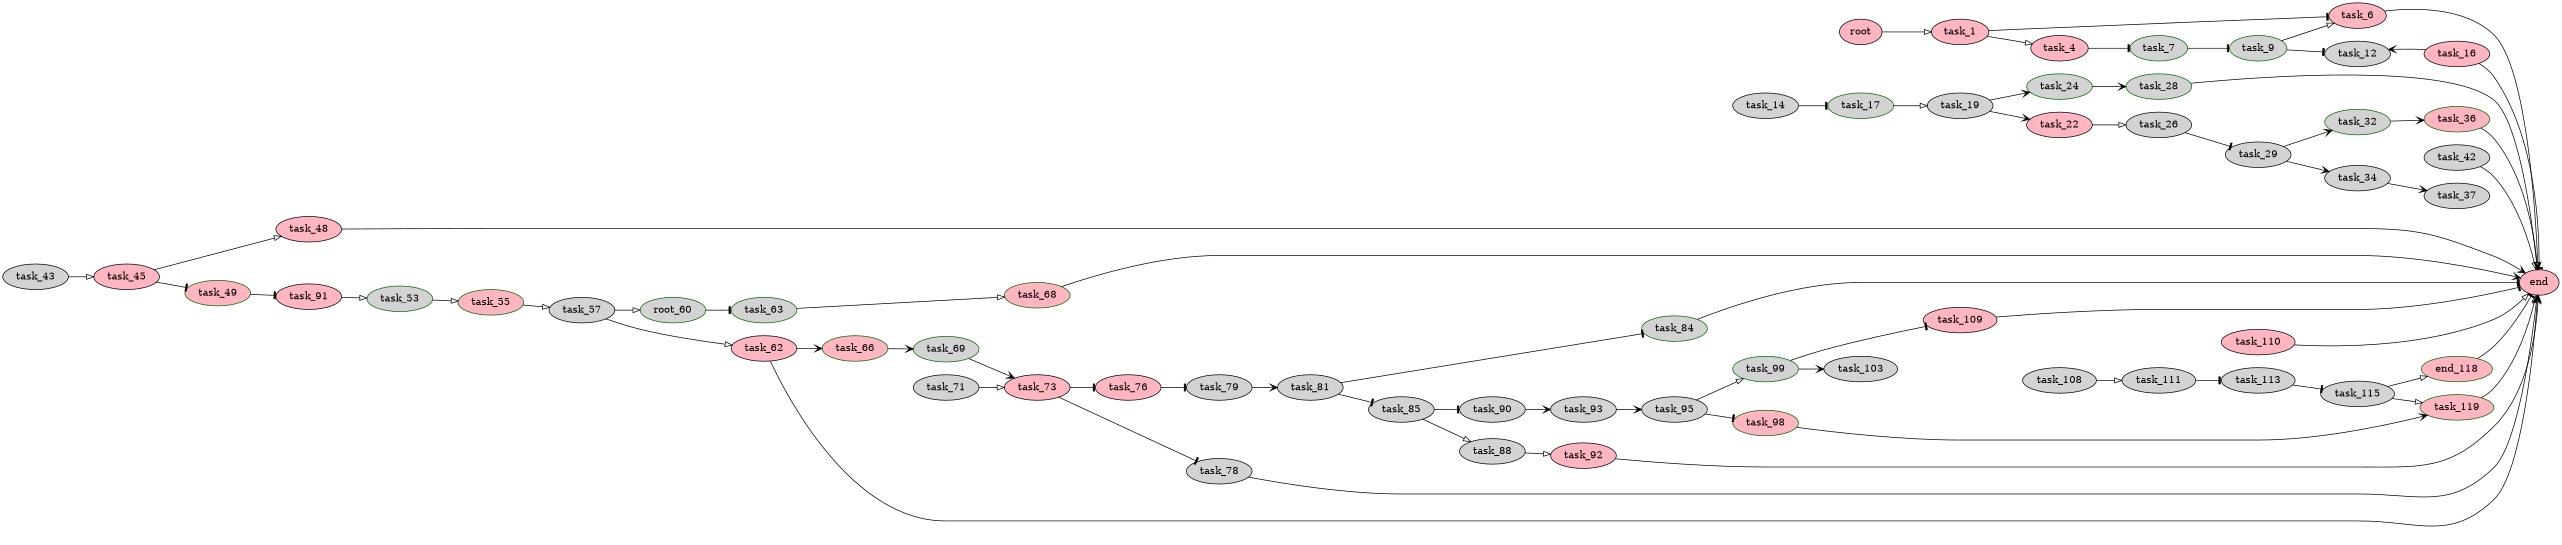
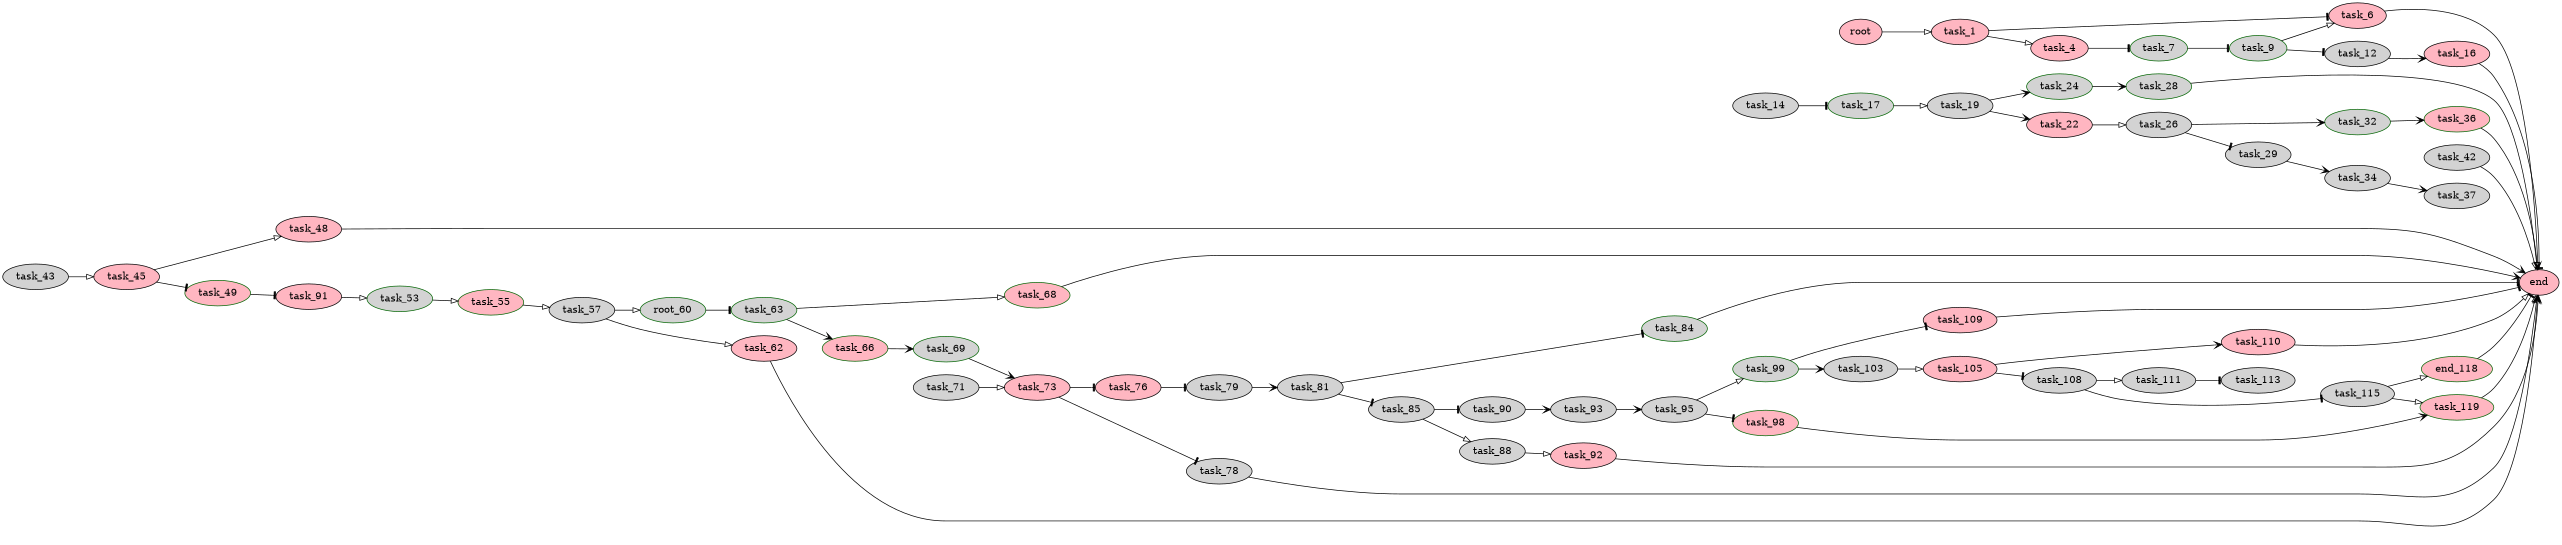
(2411, 49) -> (2404, 59)
(2304, 140) -> (2255, 124)
(806, 348) -> (806, 328)
none -> (1960, 369)
(2306, 387) -> (2201, 405)
